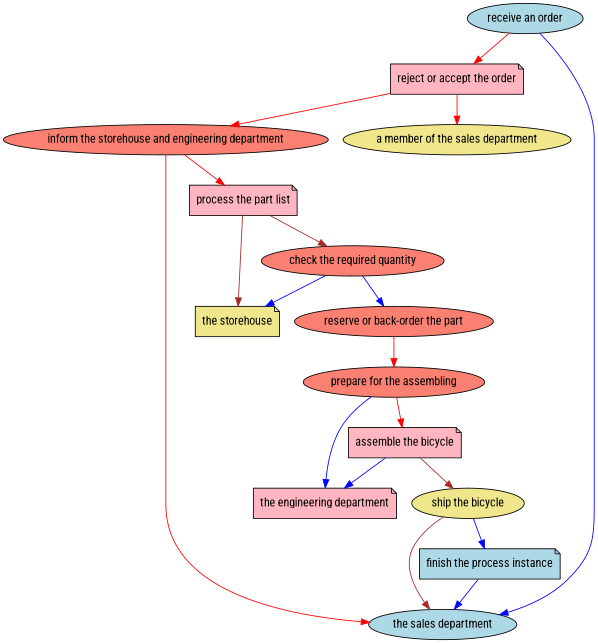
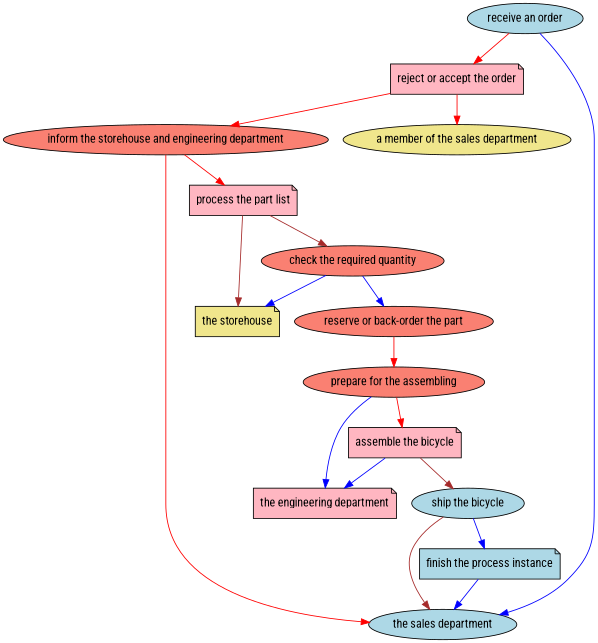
(468, 503) -> (468, 503)
